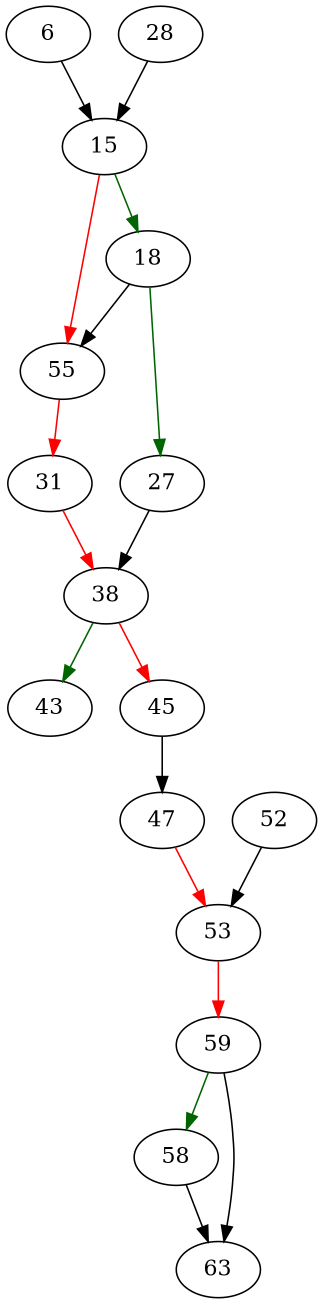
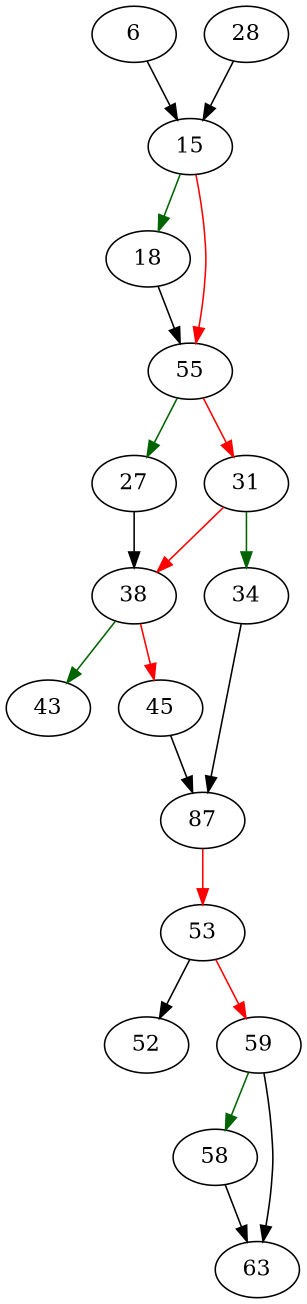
(155, 363) -> (166, 420)
none -> (246, 596)
(162, 820) -> (203, 820)
(250, 870) -> (178, 982)
